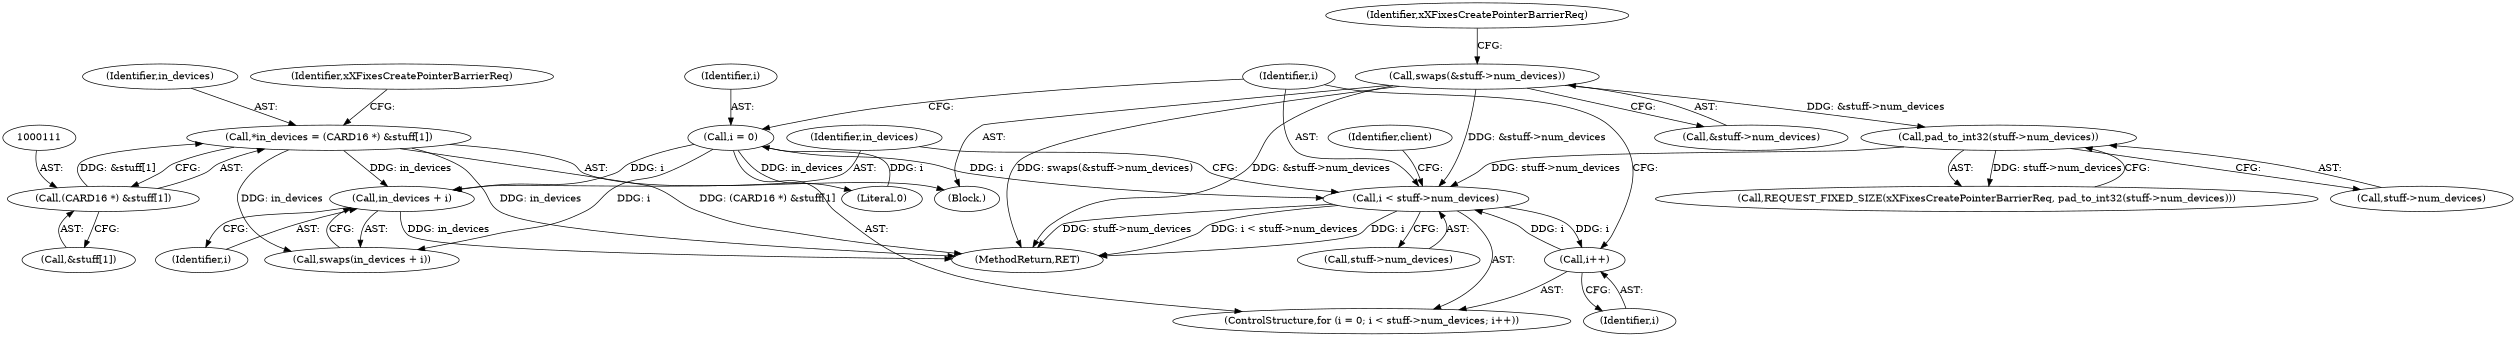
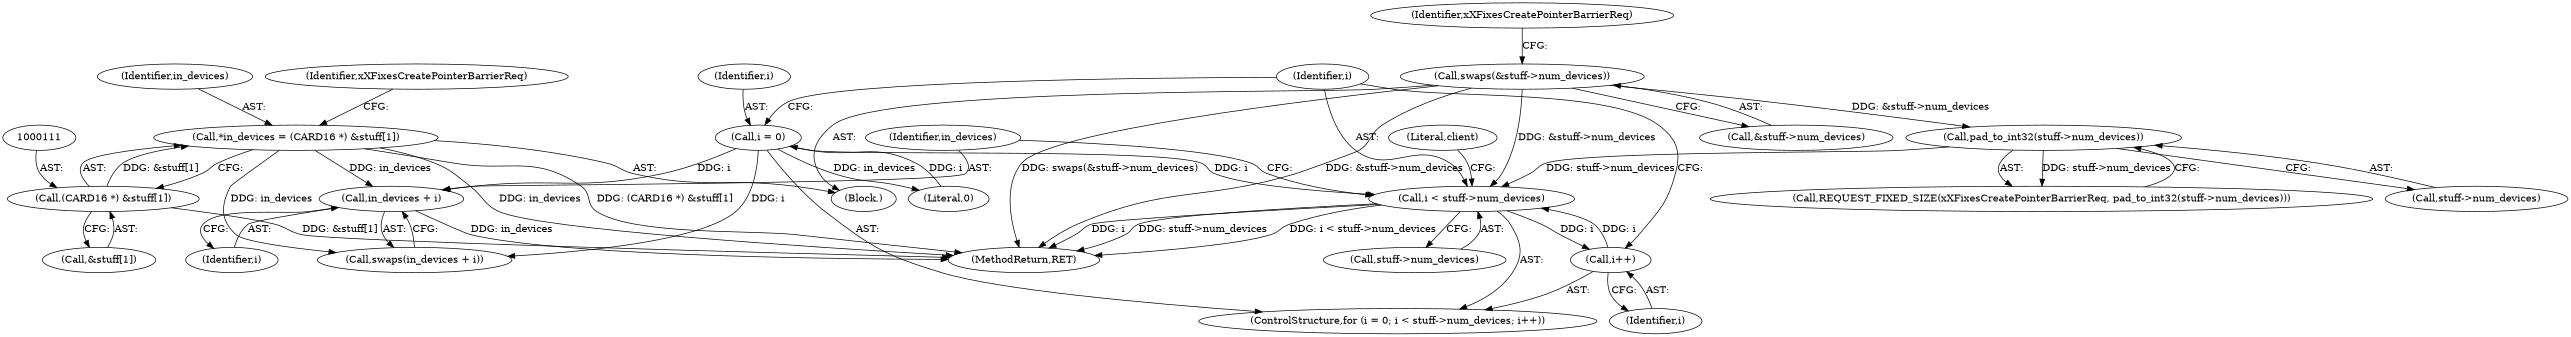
(1390, 138) -> (1443, 138)
none -> (497, 244)
